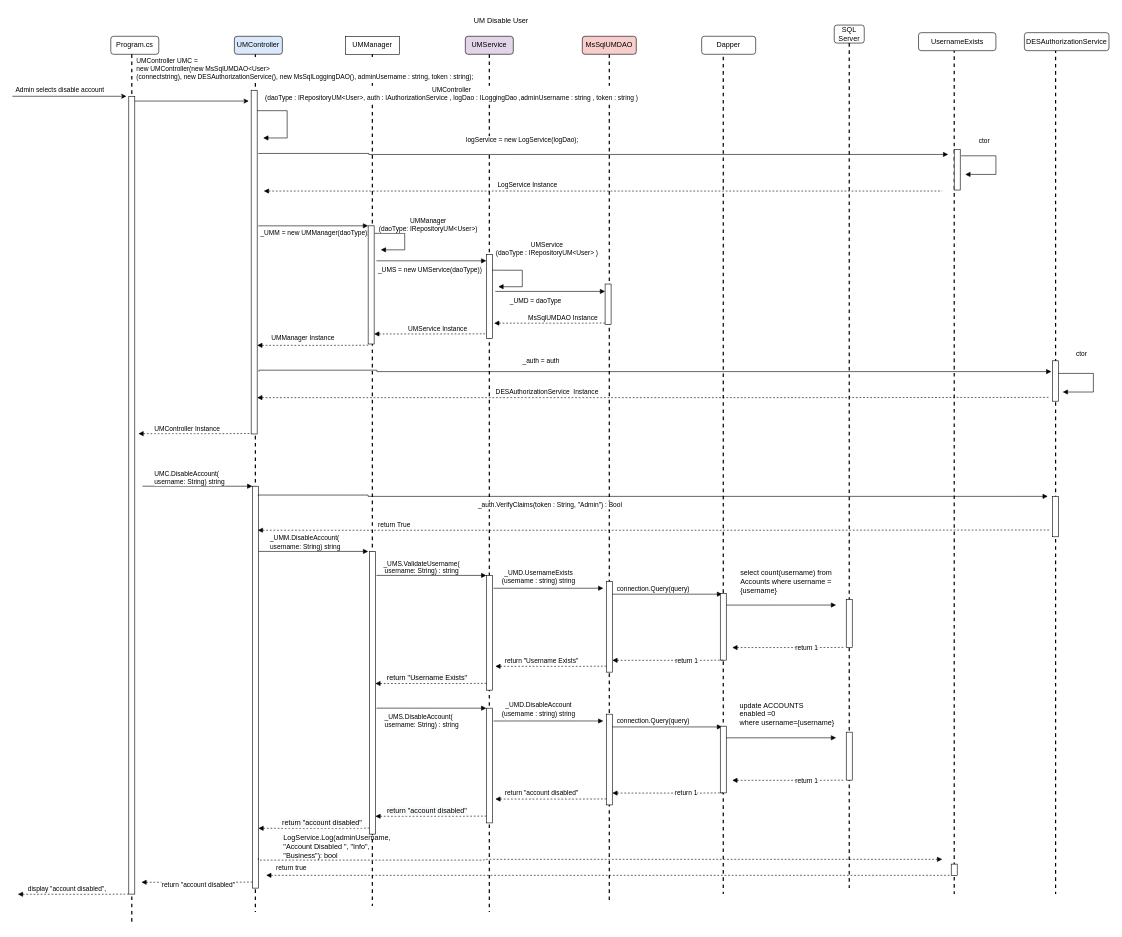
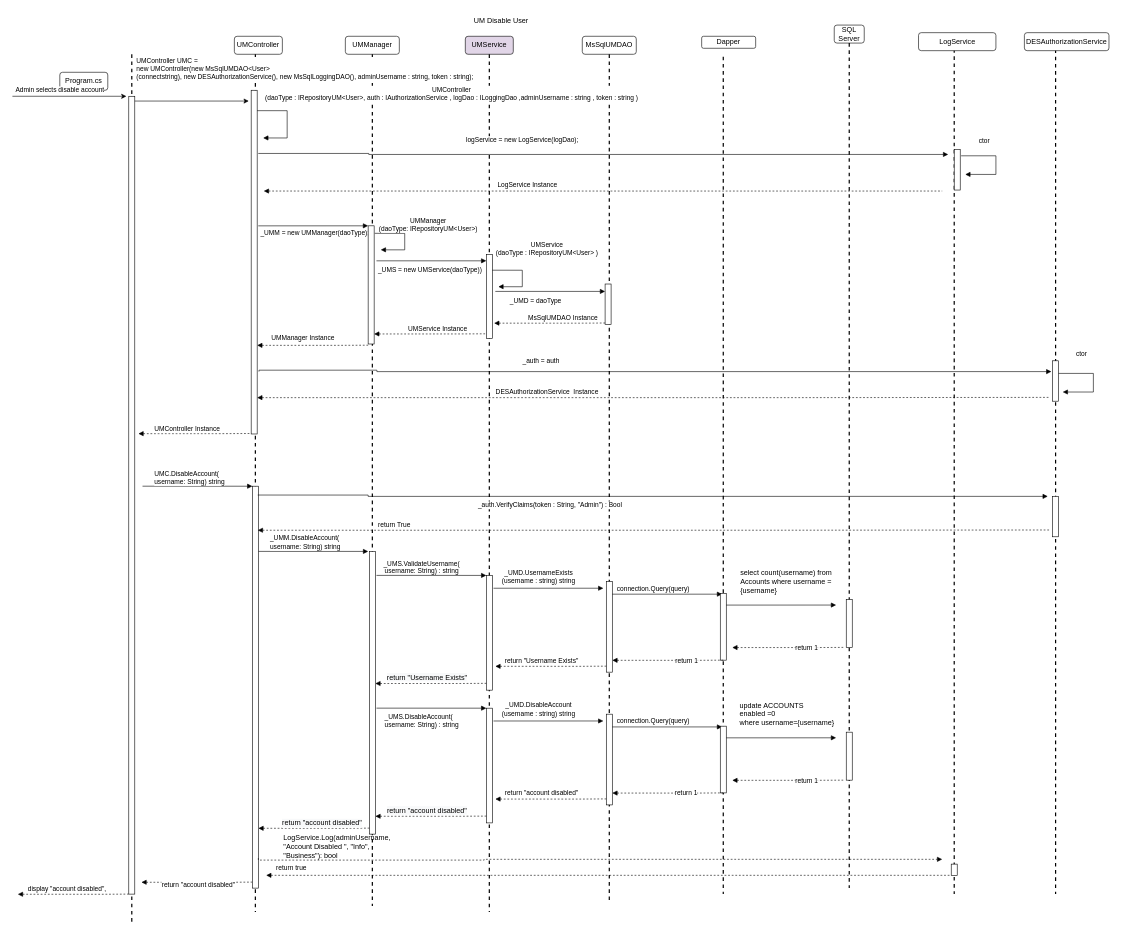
(958, 42) -> (958, 42)
(135, 45) -> (84, 81)
(258, 45) -> (258, 45)
(372, 45) -> (372, 45)
(609, 45) -> (609, 45)
(729, 45) -> (729, 42)
